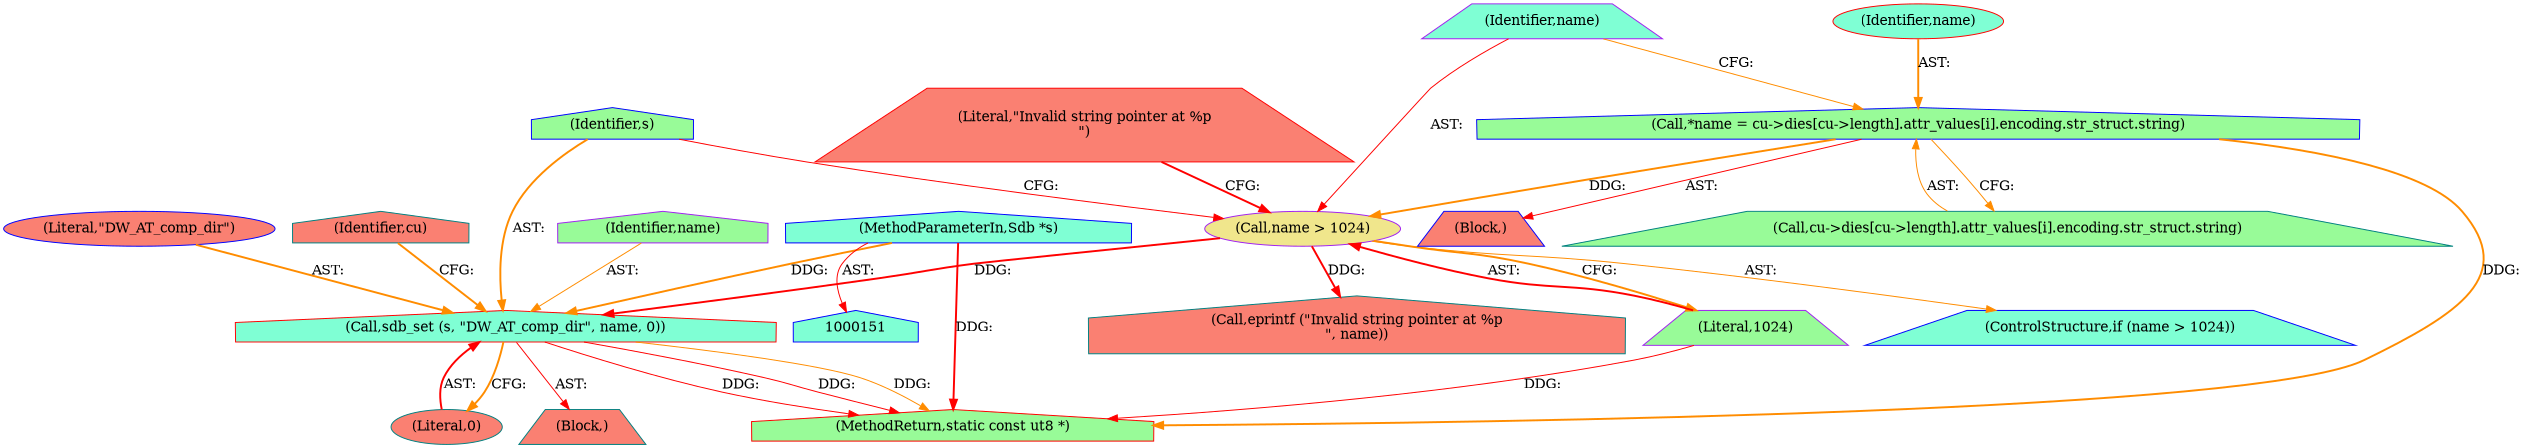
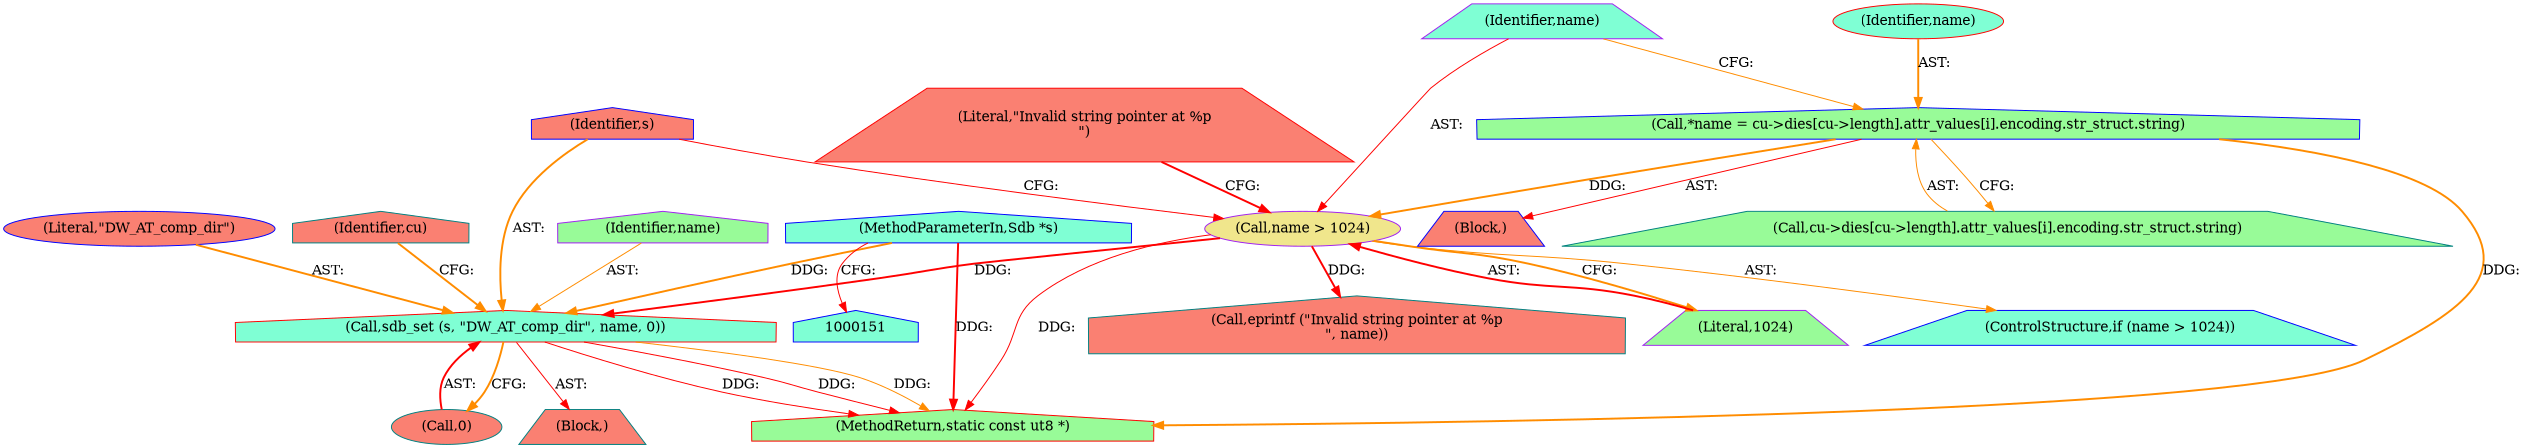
(612, 125) -> (612, 125)
(861, 271) -> (861, 271)
(1407, 393) -> (1062, 280)
(447, 427) -> (447, 427)
